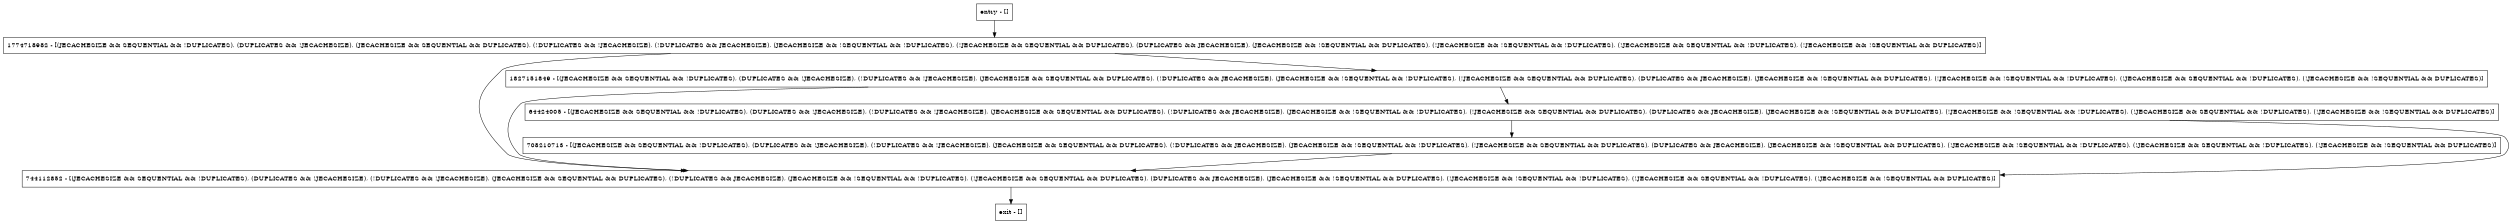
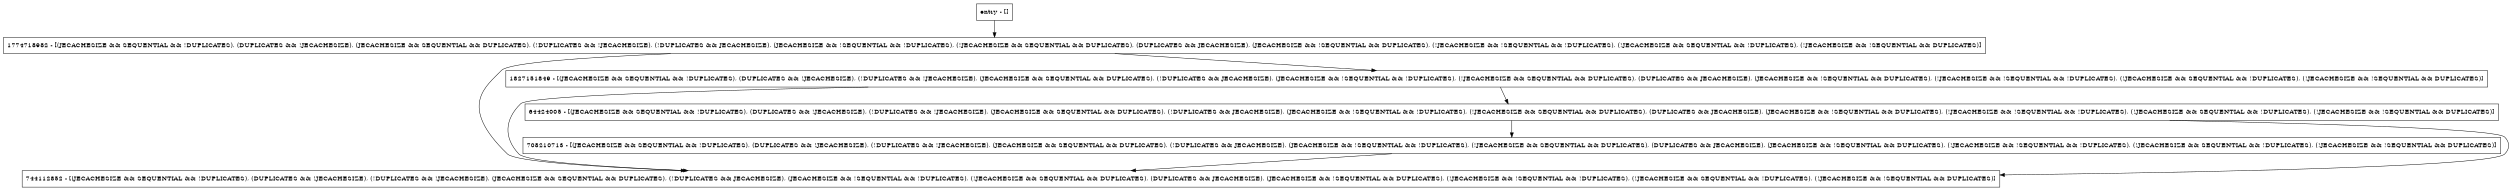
(1011, 212) -> none
